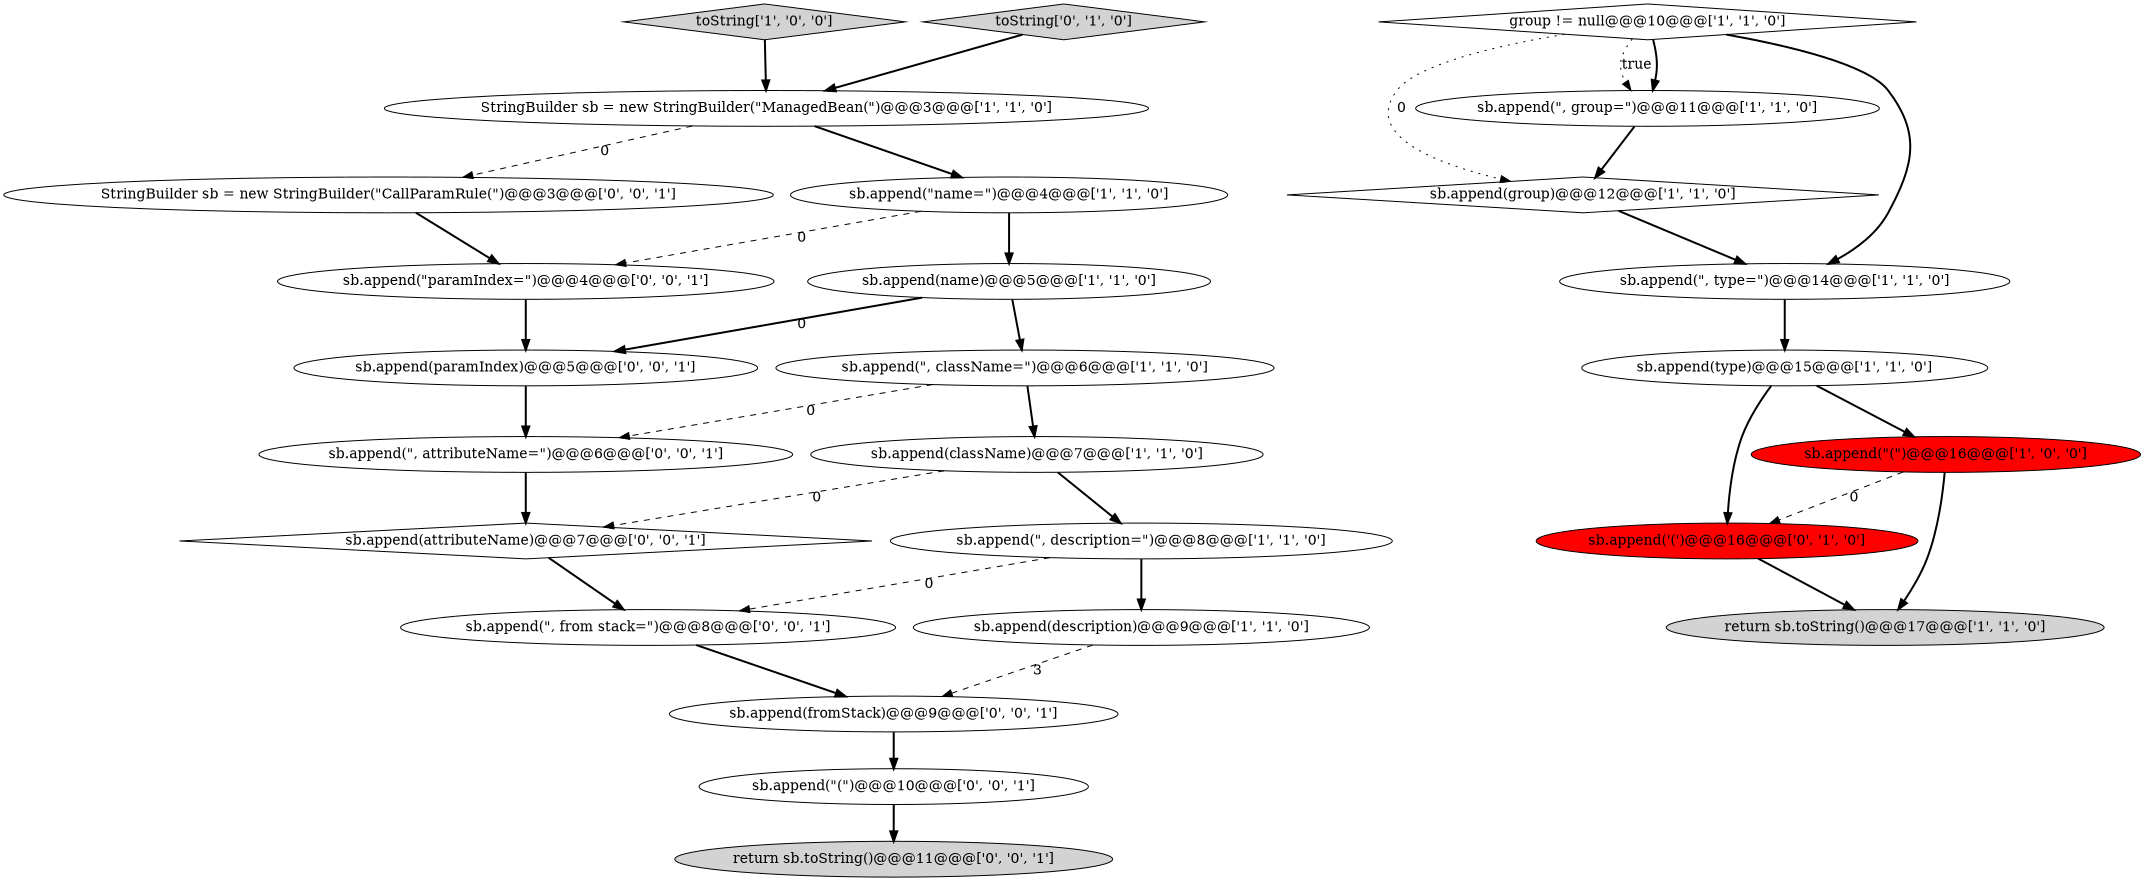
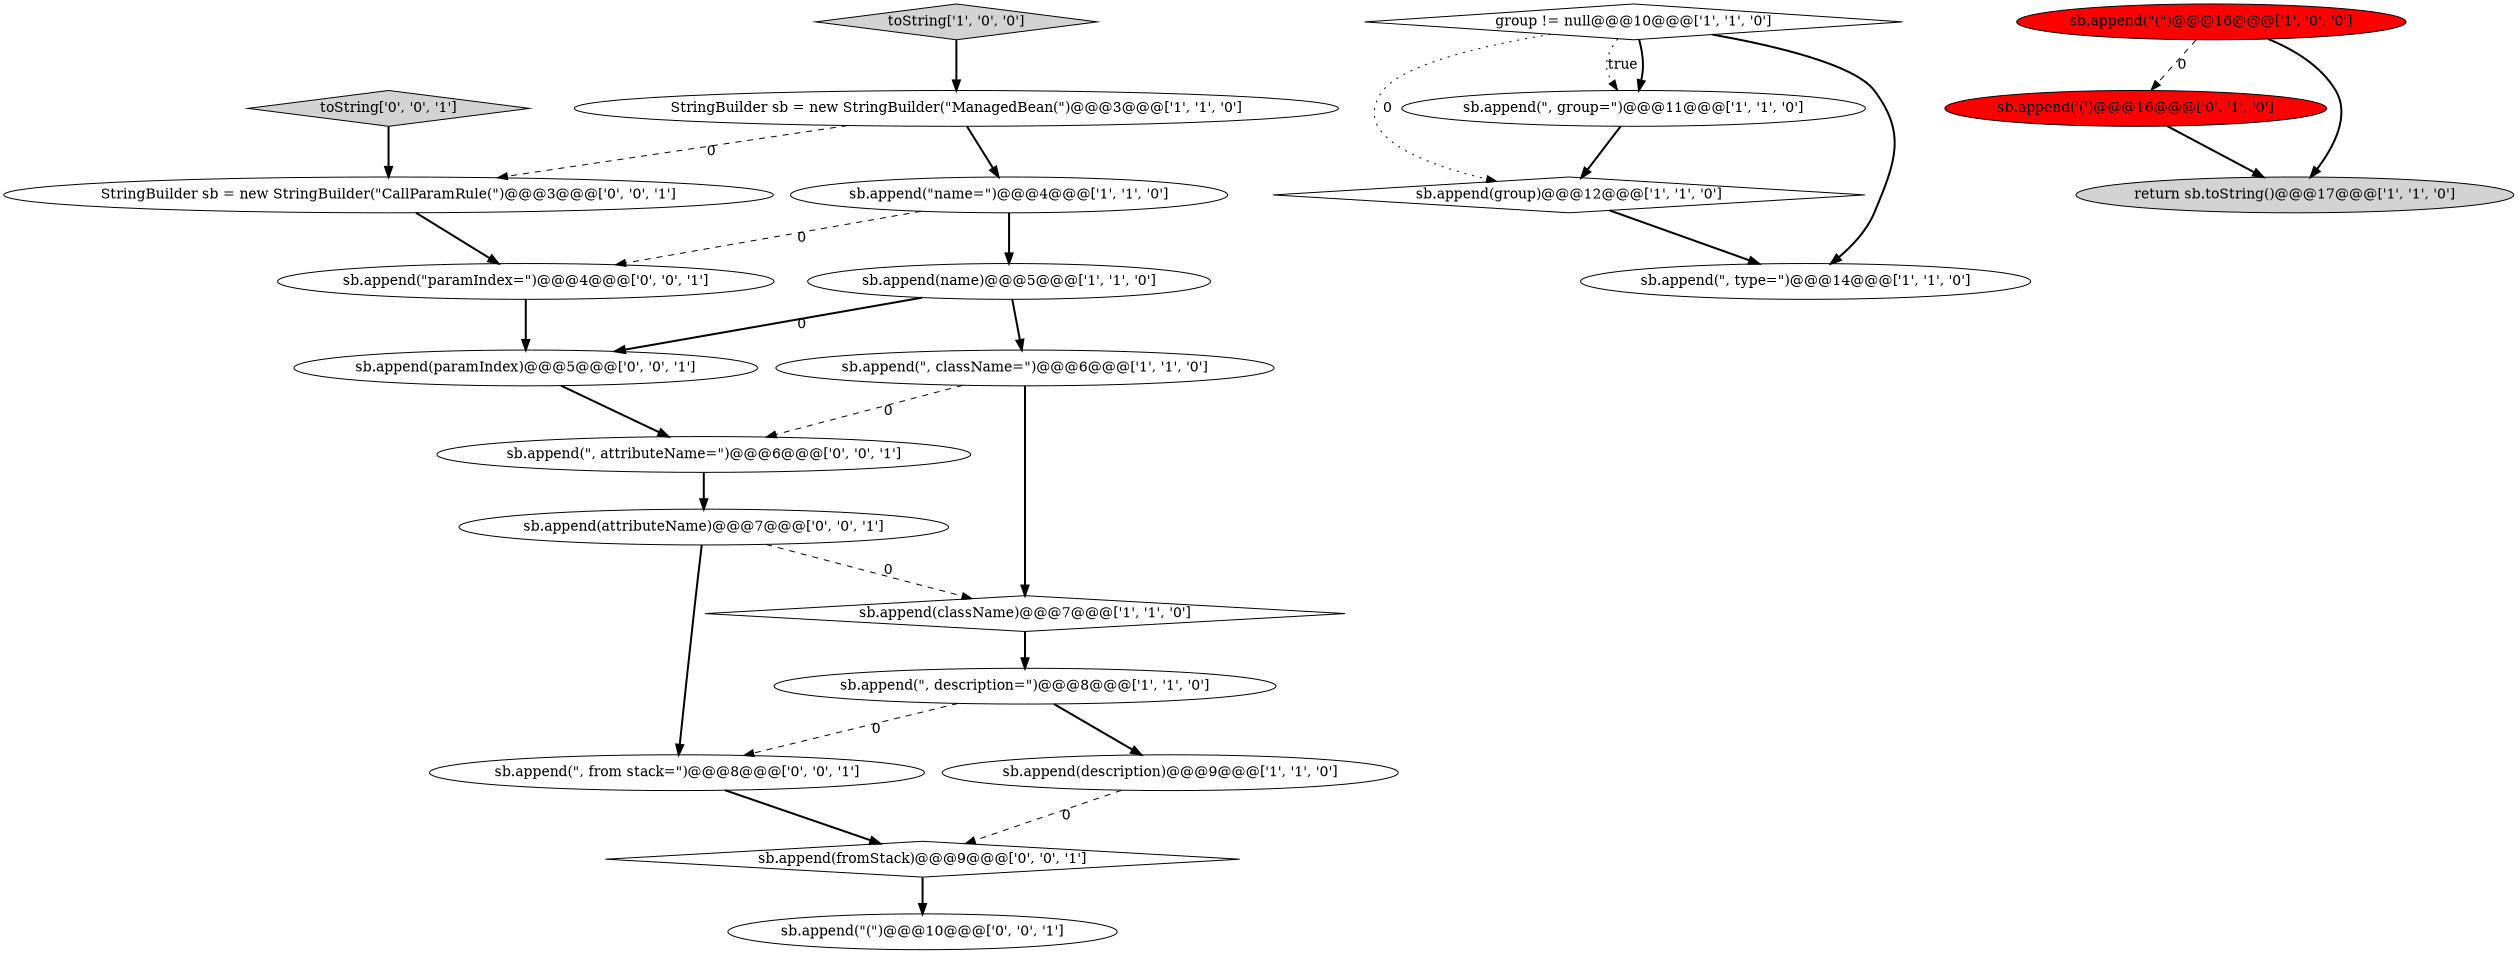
(1064, 22) -> none
none -> (389, 108)
(1785, 368) -> none
(1037, 454) -> (1025, 614)
(779, 498) -> (864, 570)
(526, 541) -> (704, 527)
(1038, 671) -> (1067, 816)
(894, 714) -> (923, 859)
(894, 859) -> none
